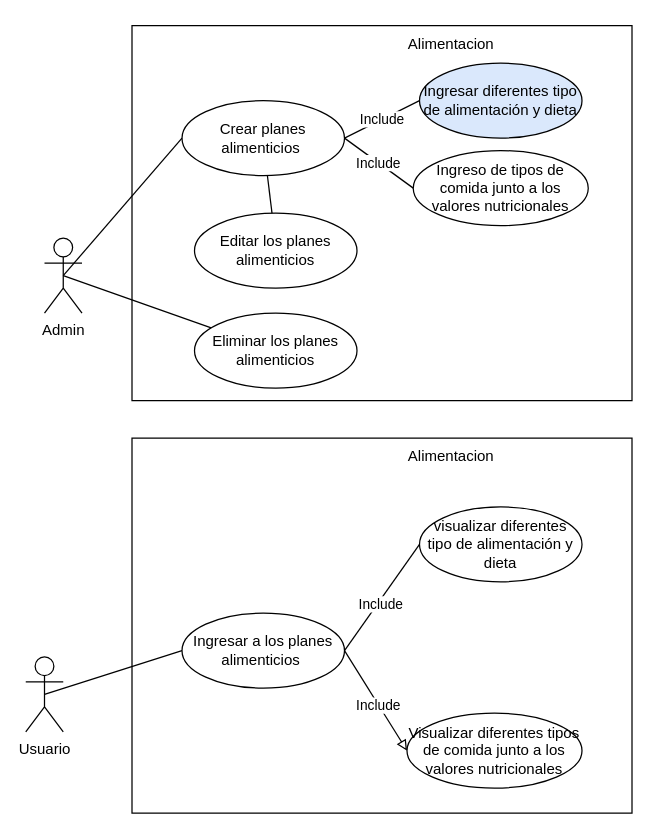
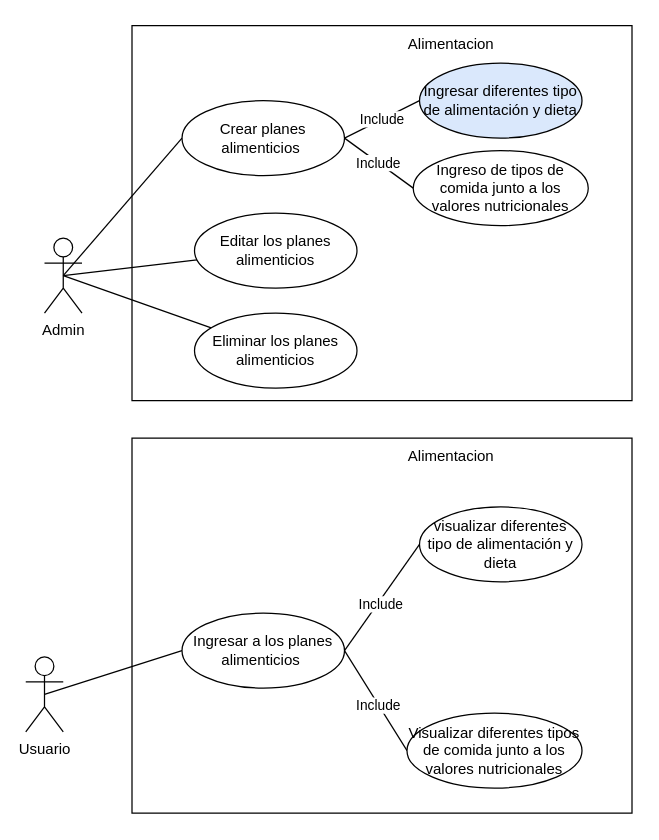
(270, 195) -> (134, 267)
(400, 740) -> (403, 745)
